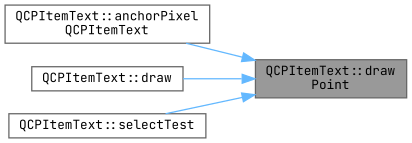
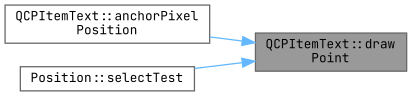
(107, 24) -> (107, 24)
(107, 79) -> none
(107, 126) -> (107, 79)
